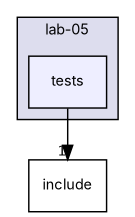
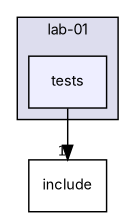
(68, 31) -> (68, 31)
